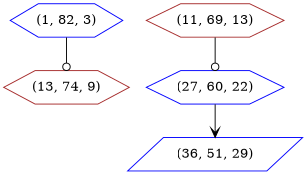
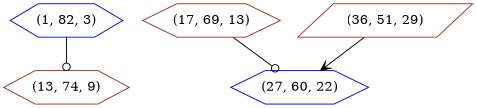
(215, 20) -> (211, 20)
(215, 116) -> (346, 51)
(215, 154) -> (385, 20)
